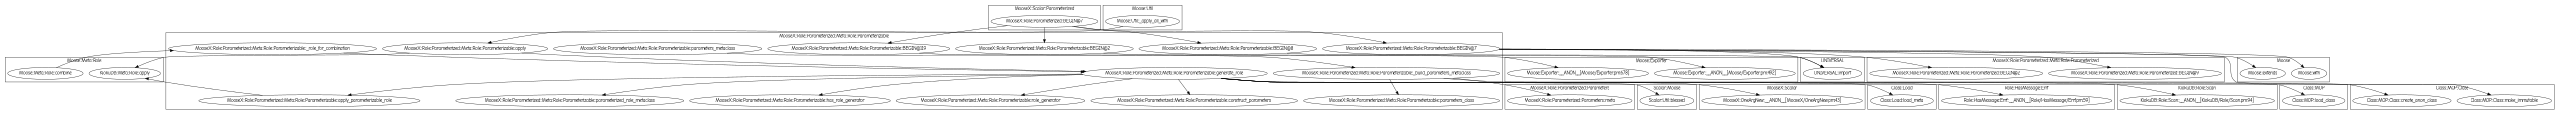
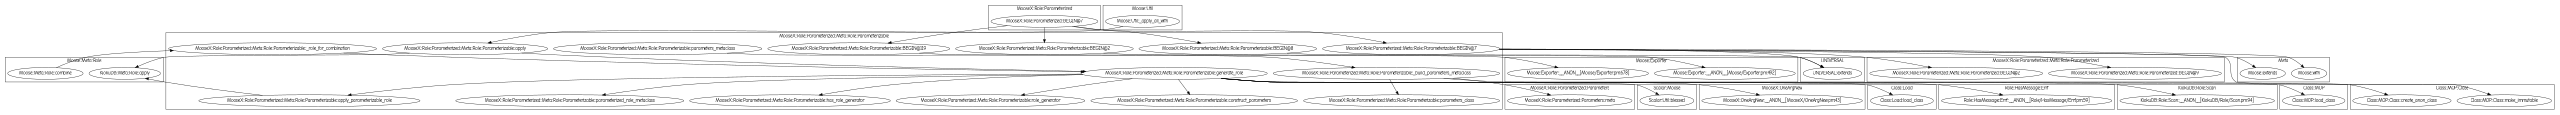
(1044, 9) -> (1044, 9)
(2283, 61) -> (2283, 61)
(1832, 73) -> (1832, 73)
(1782, 88) -> (1782, 88)
(1902, 101) -> (1902, 101)
